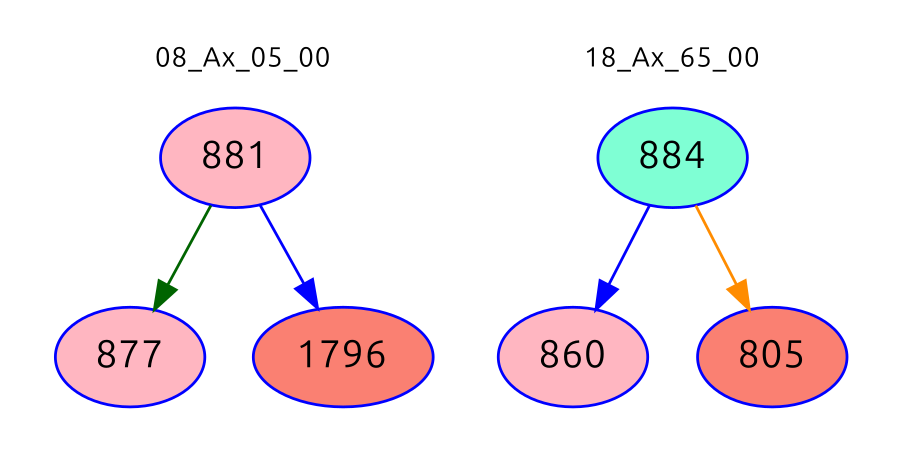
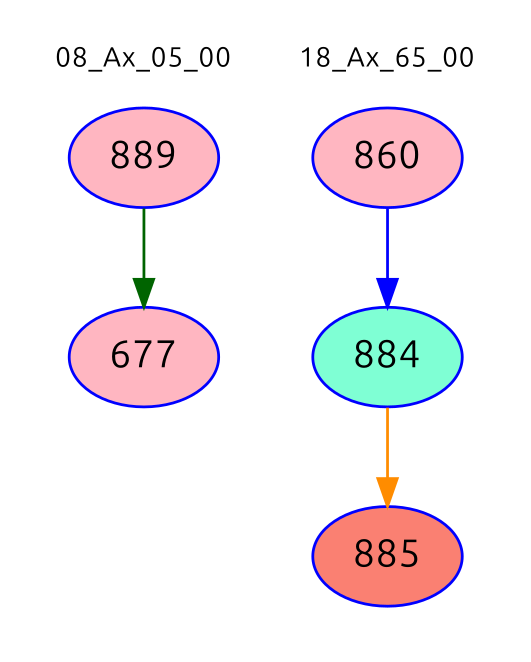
(235, 158) -> (144, 158)
(629, 245) -> (388, 244)
(130, 357) -> (144, 357)
(343, 357) -> none
(772, 357) -> (388, 556)
